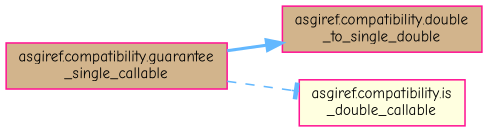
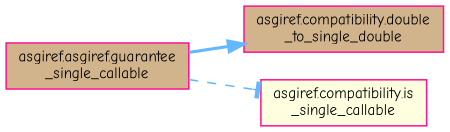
(117, 66) -> (97, 66)
(382, 103) -> (344, 103)
